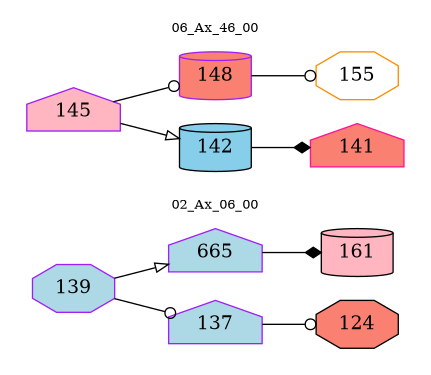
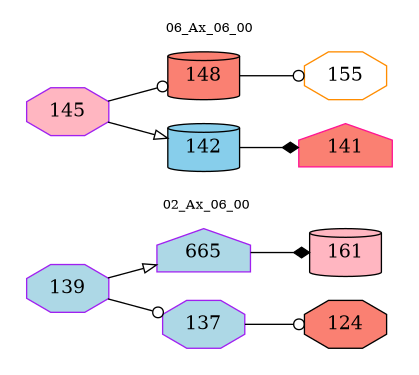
(215, 29) -> (210, 29)
(215, 76) -> (204, 76)
(74, 112) -> (68, 112)
(215, 324) -> (204, 324)
